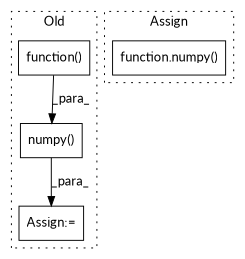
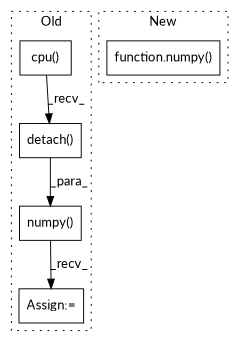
(169, 22) -> (163, 22)
none -> (46, 58)
(54, 58) -> (50, 141)
(70, 182) -> (69, 265)
